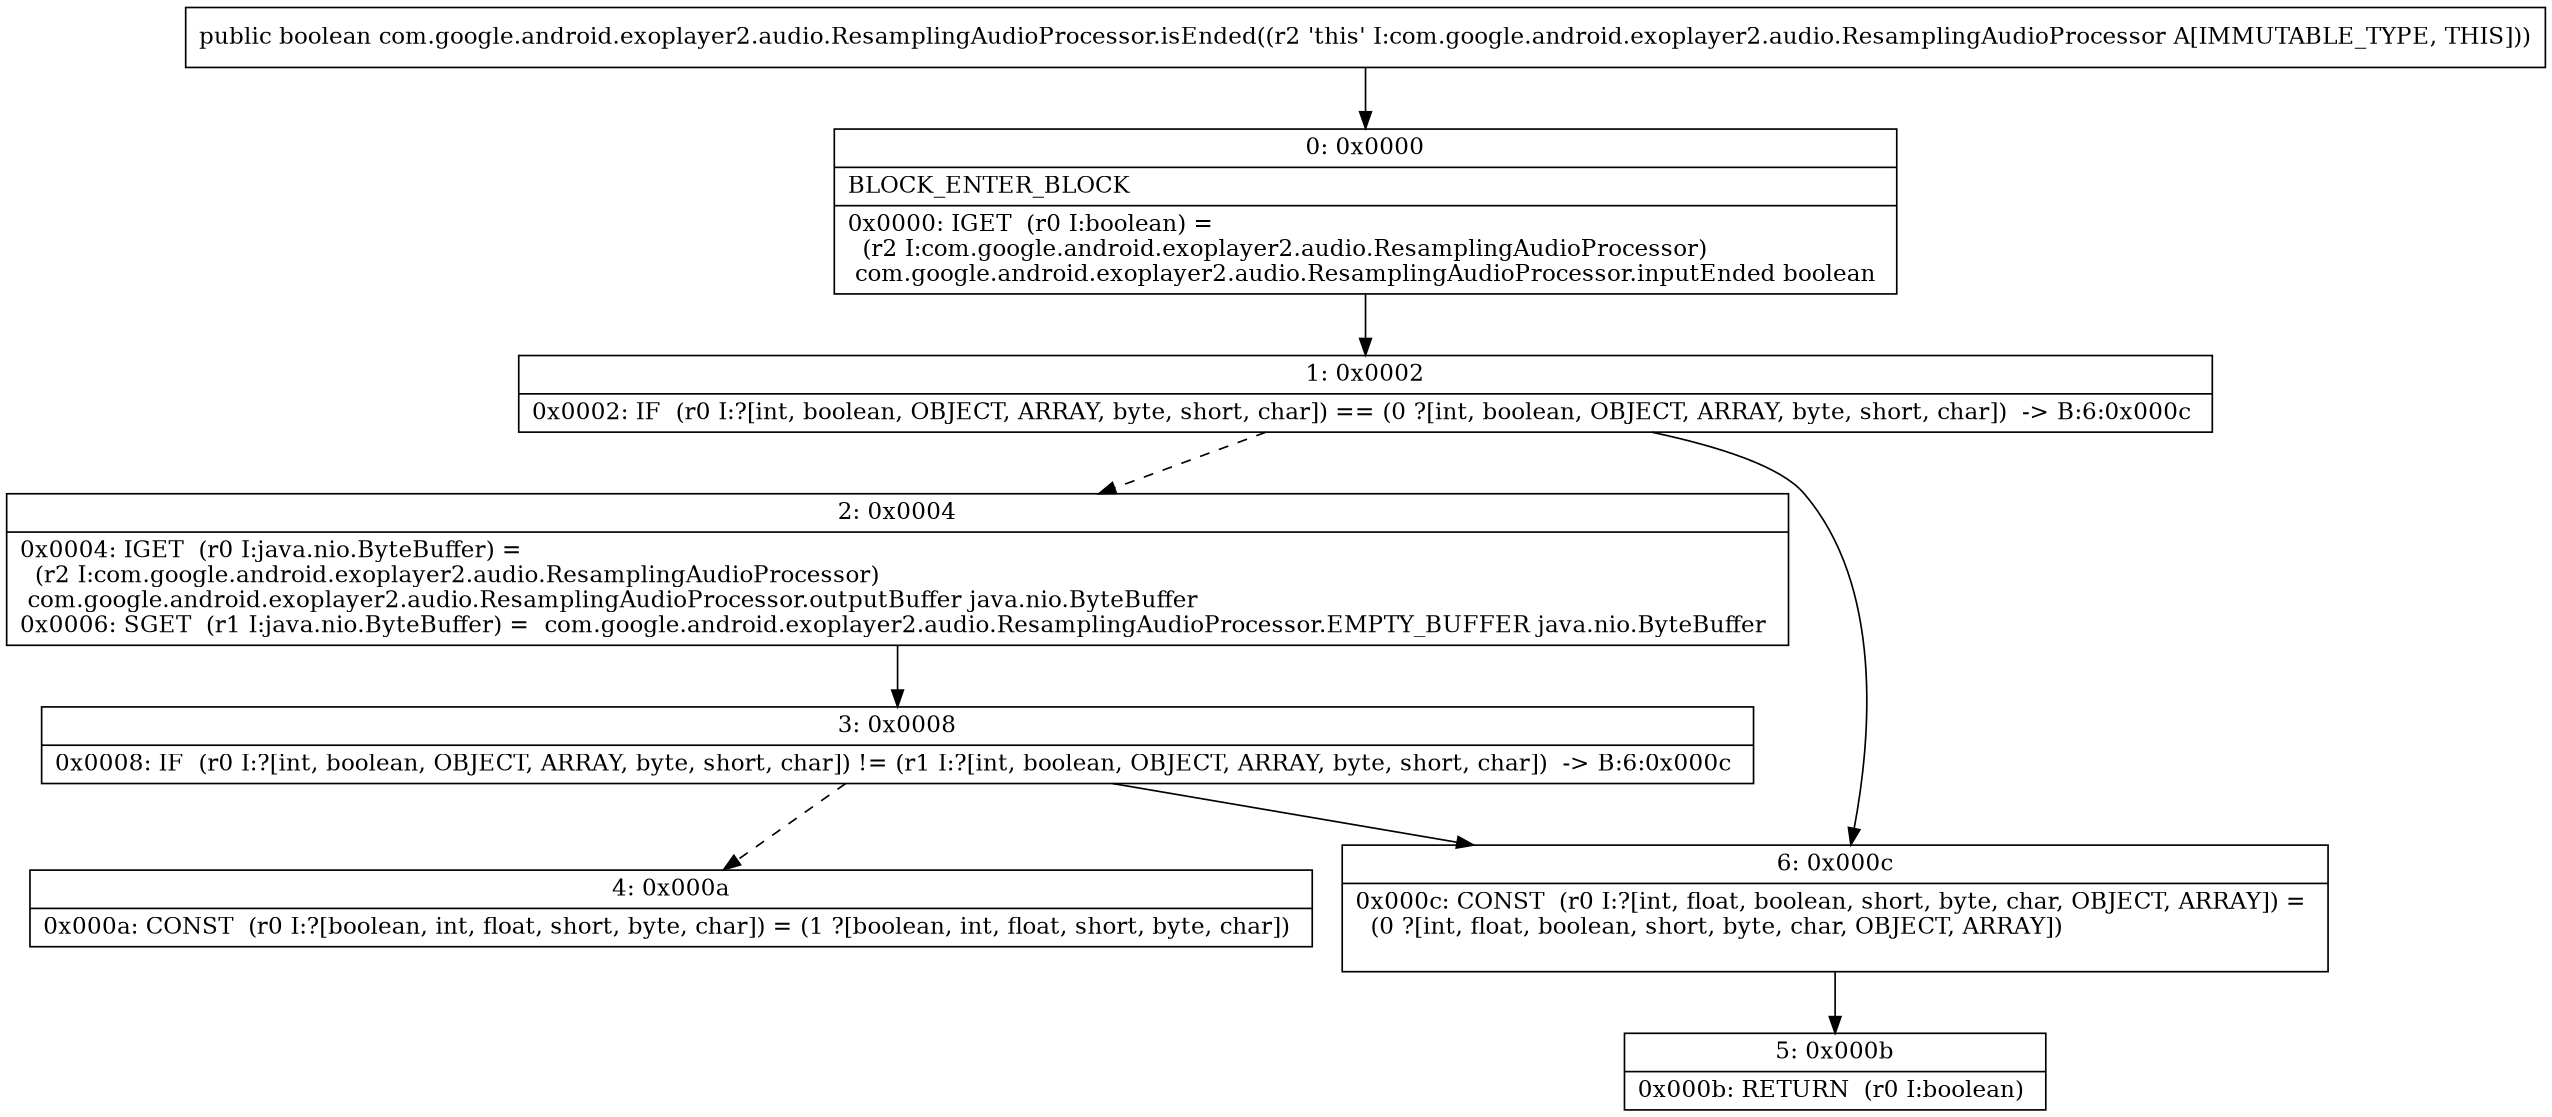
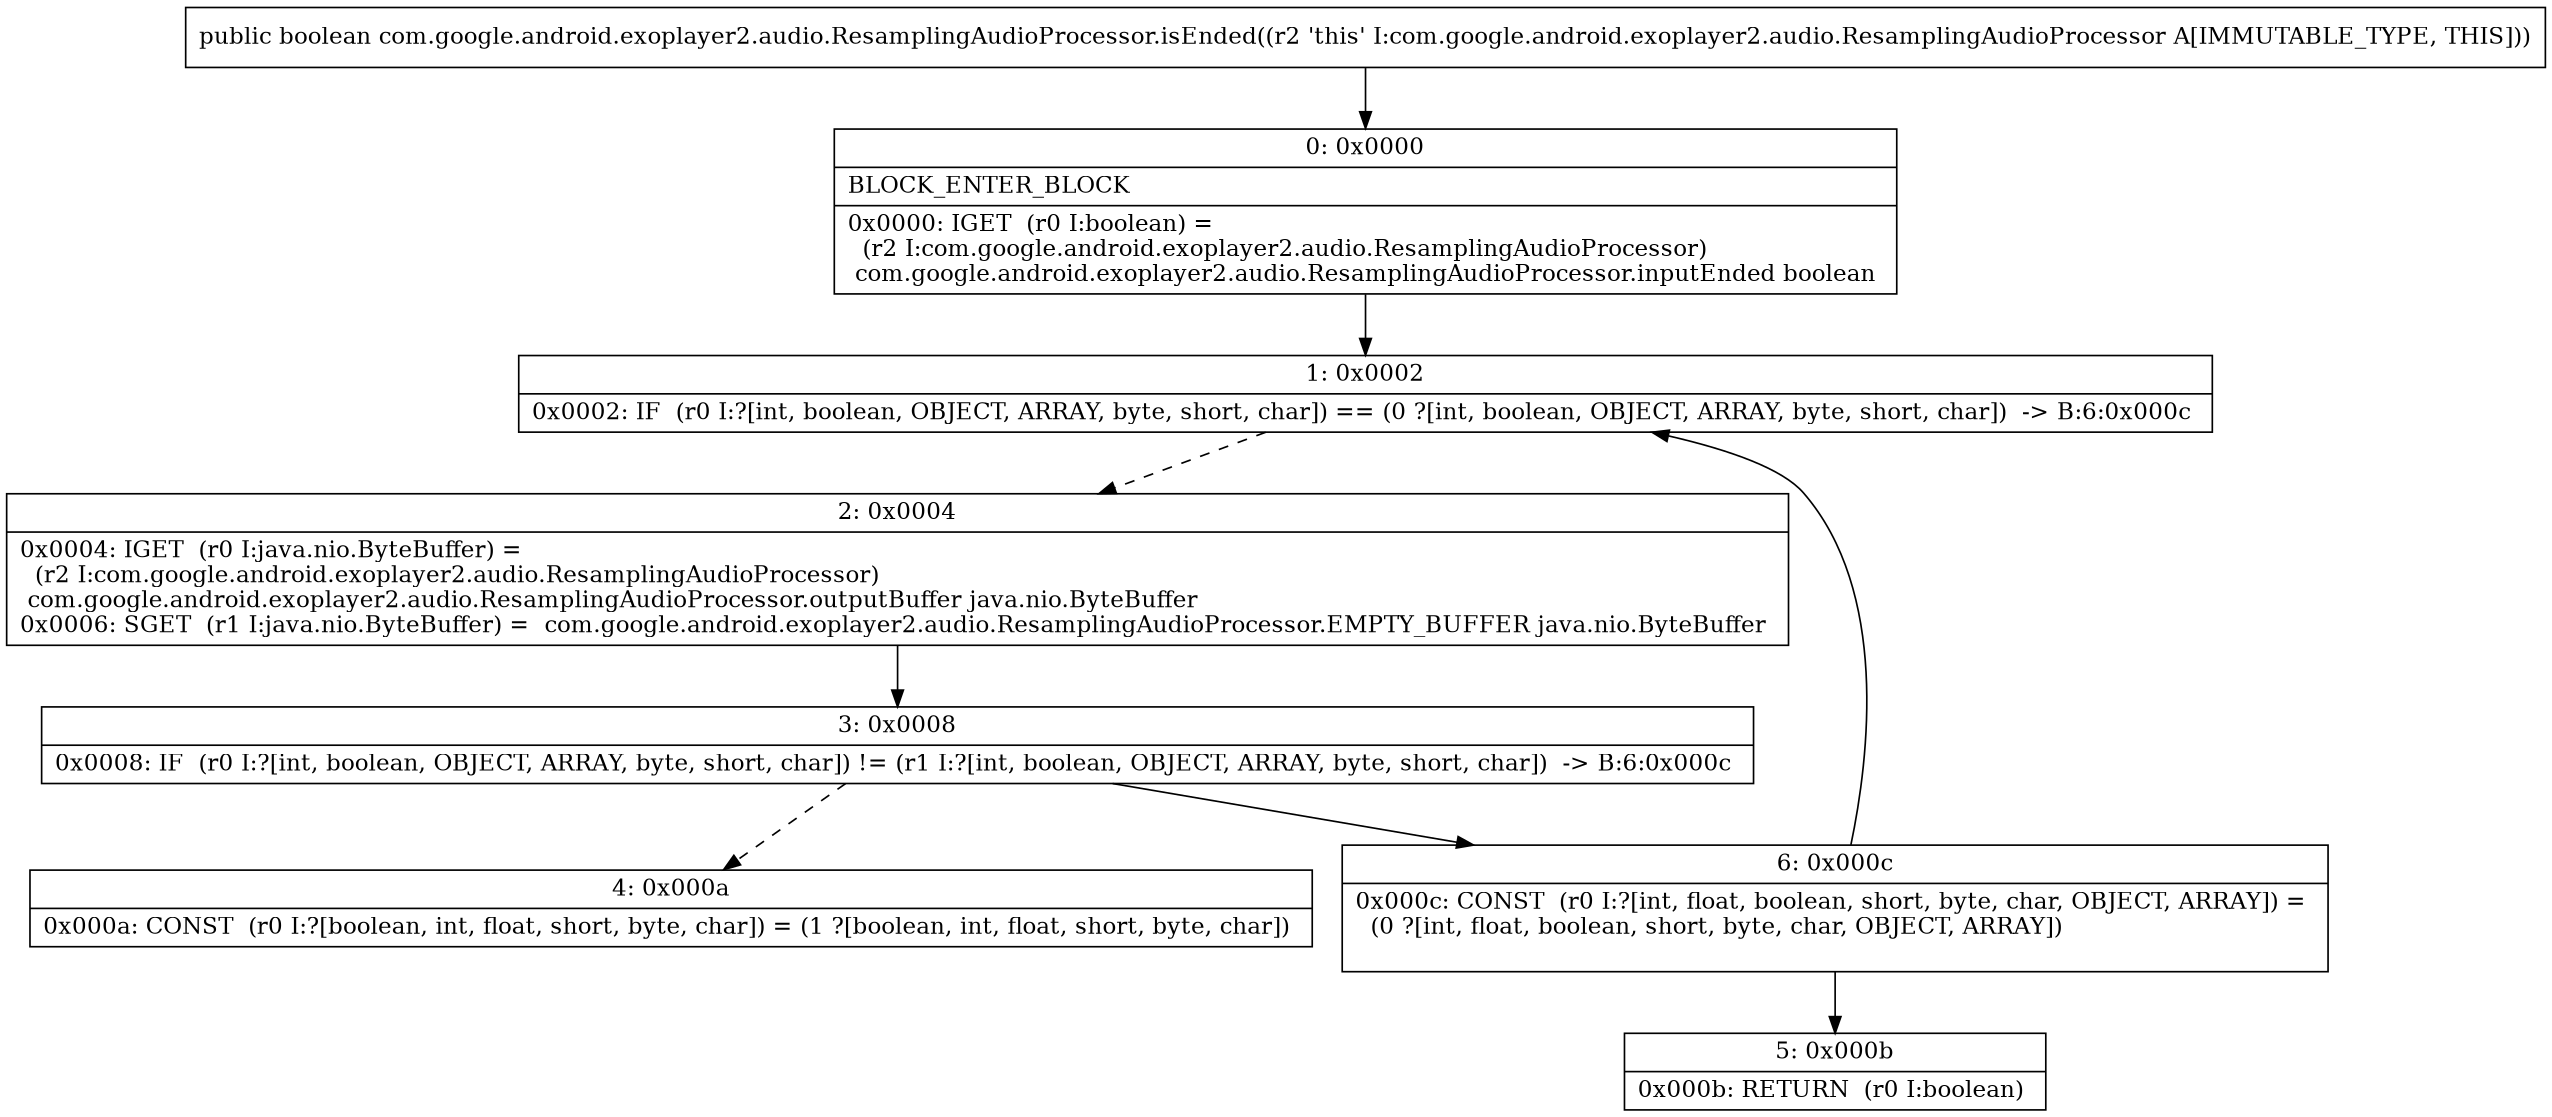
(1848, 573) -> (1853, 590)
